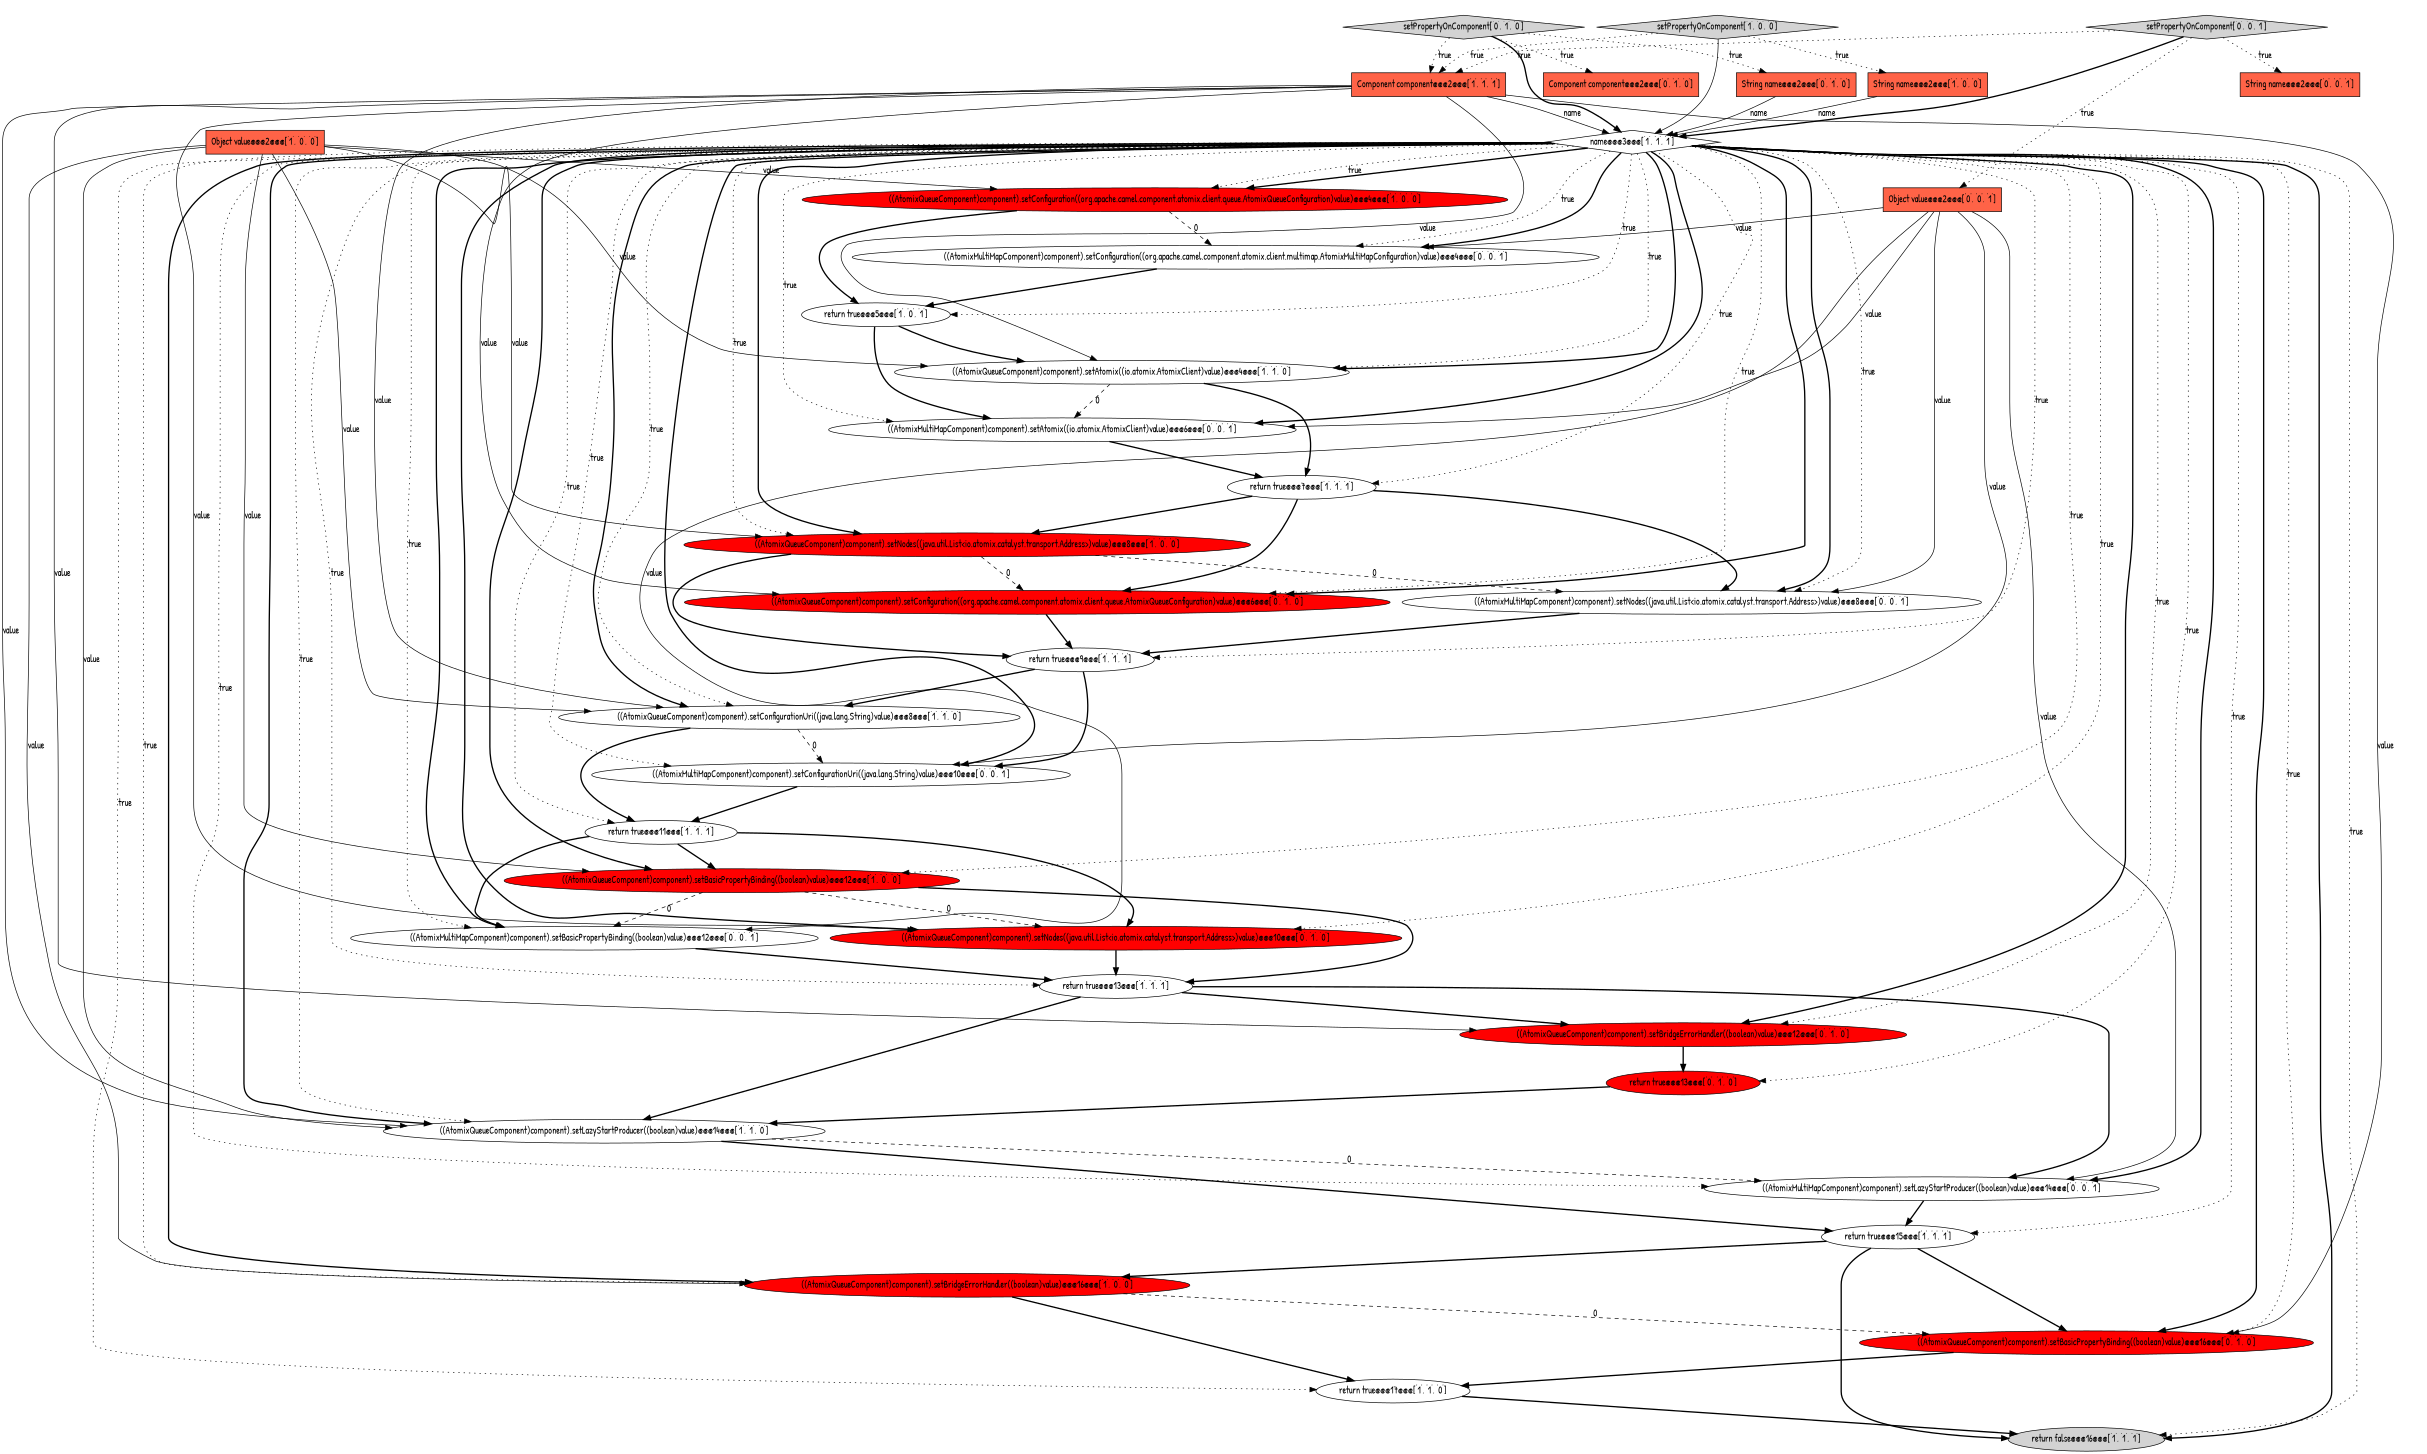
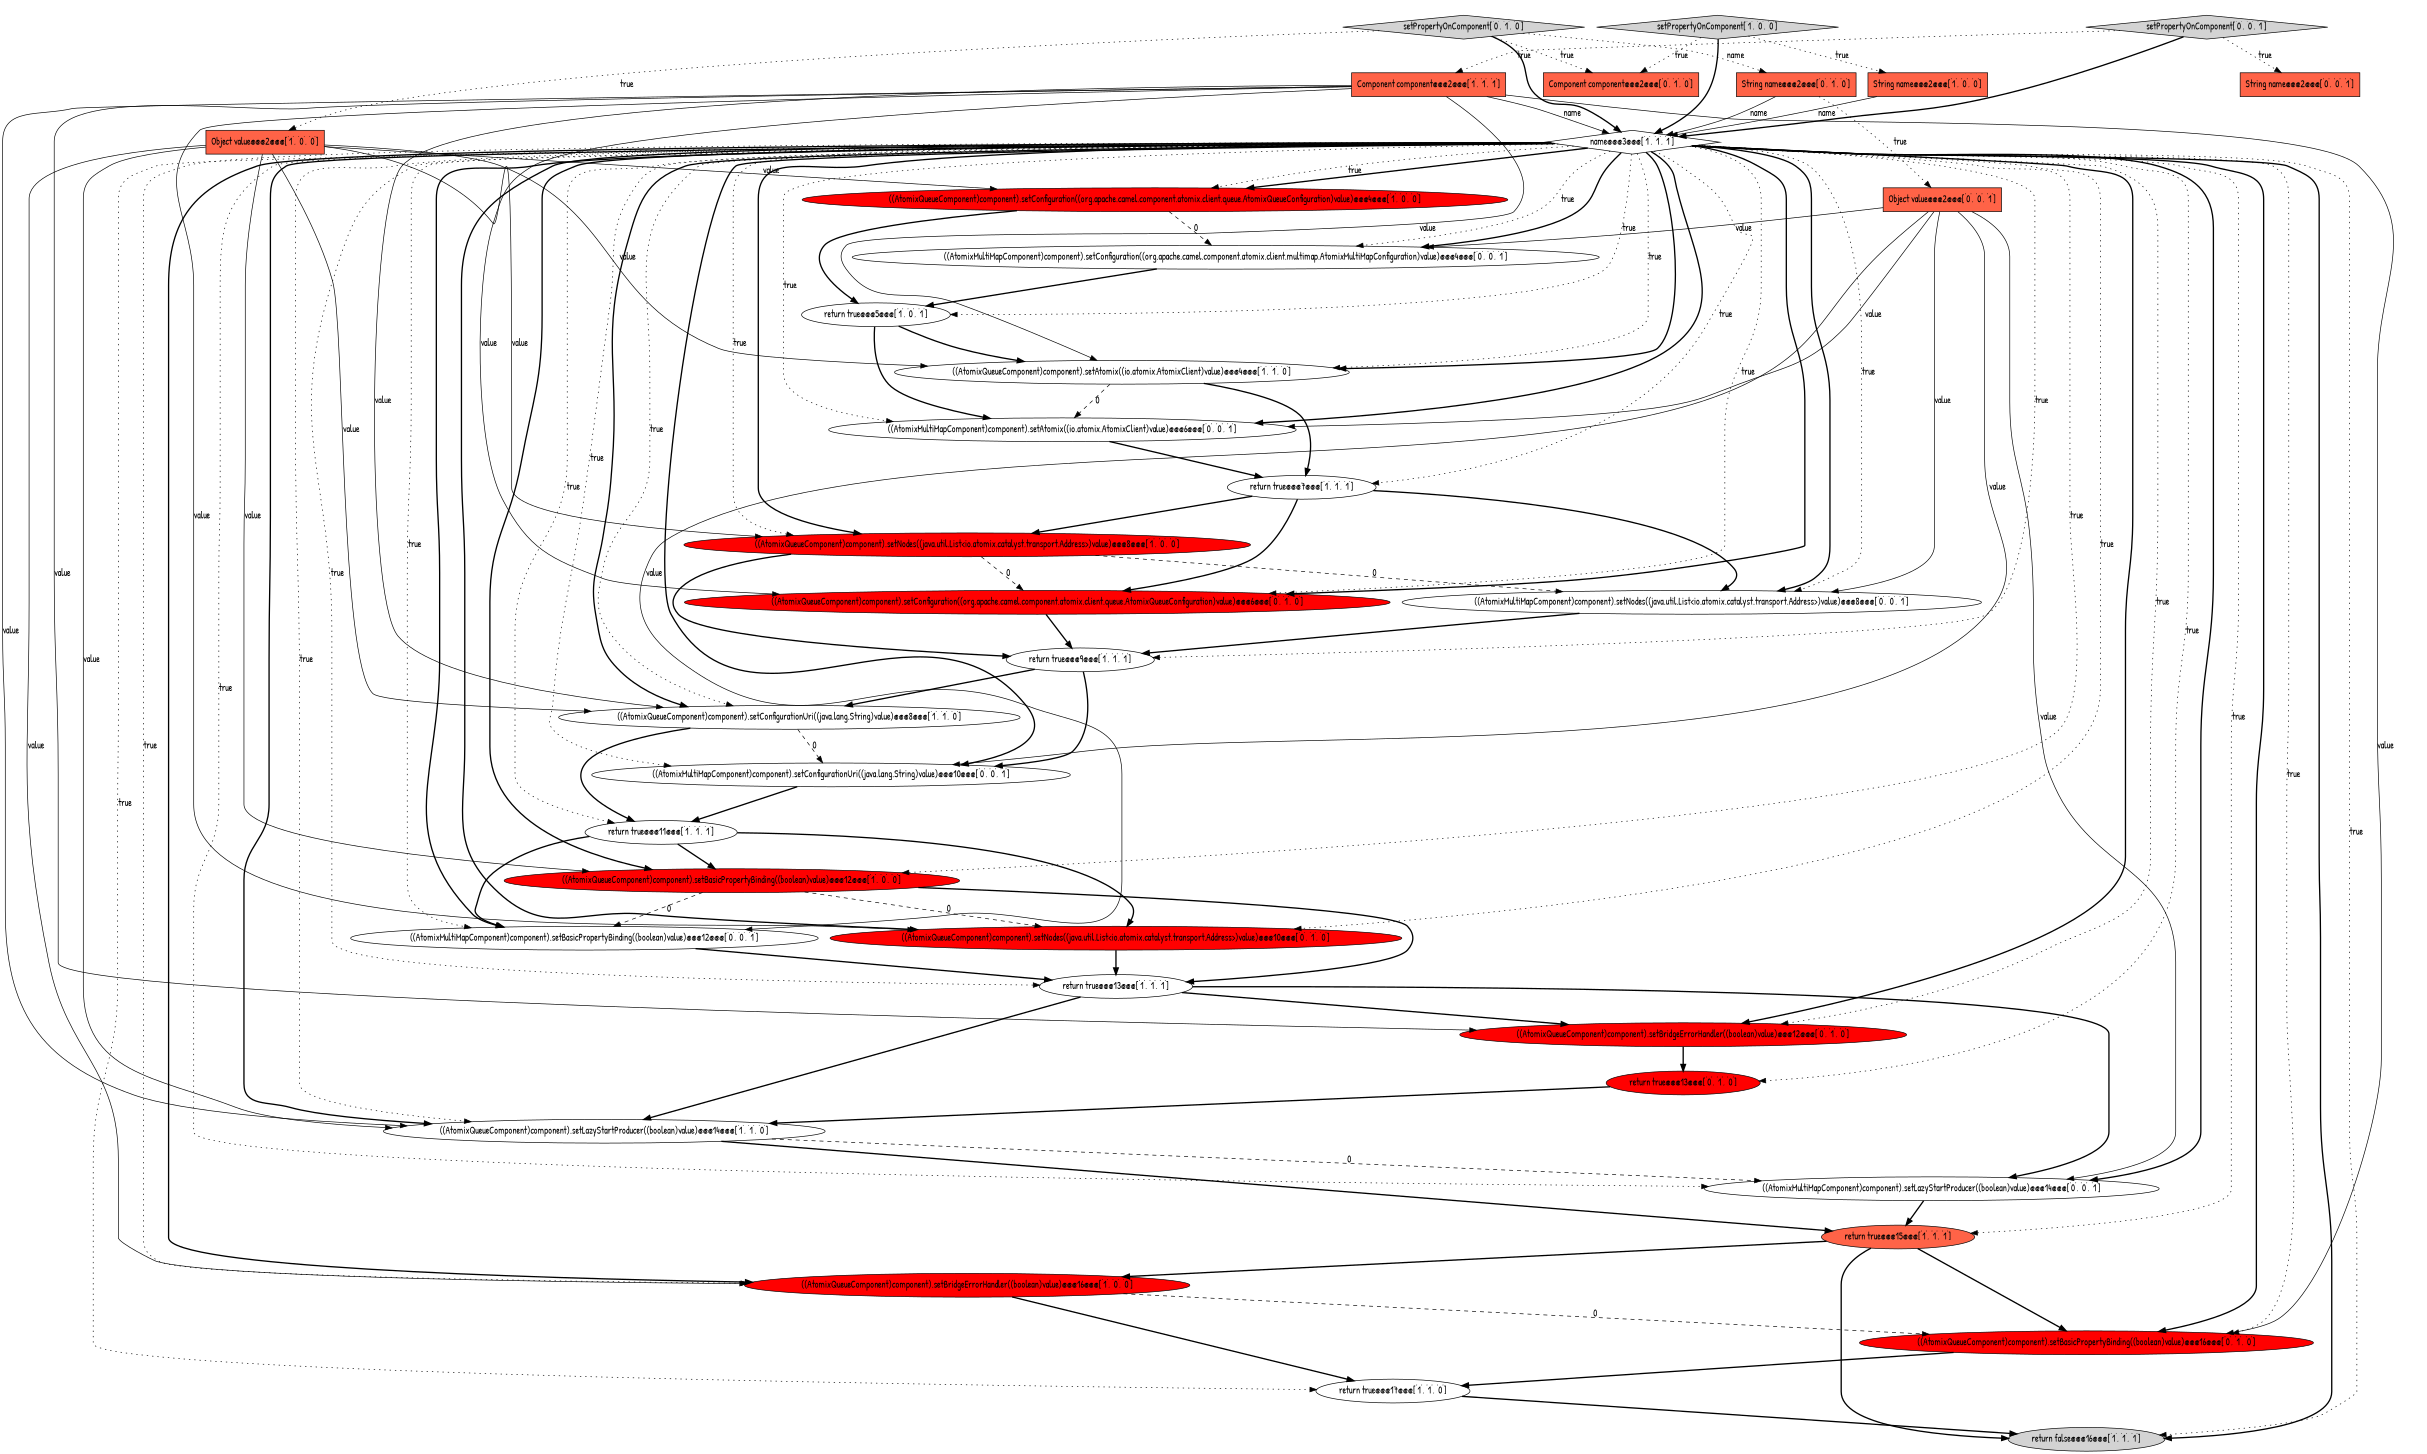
(1548, 43) -> (1674, 53)
(1438, 50) -> (834, 58)
(1736, 56) -> (1736, 56)
(1706, 95) -> (1706, 95)
(2079, 111) -> (1875, 137)
(1898, 1237) -> (1898, 1237)
